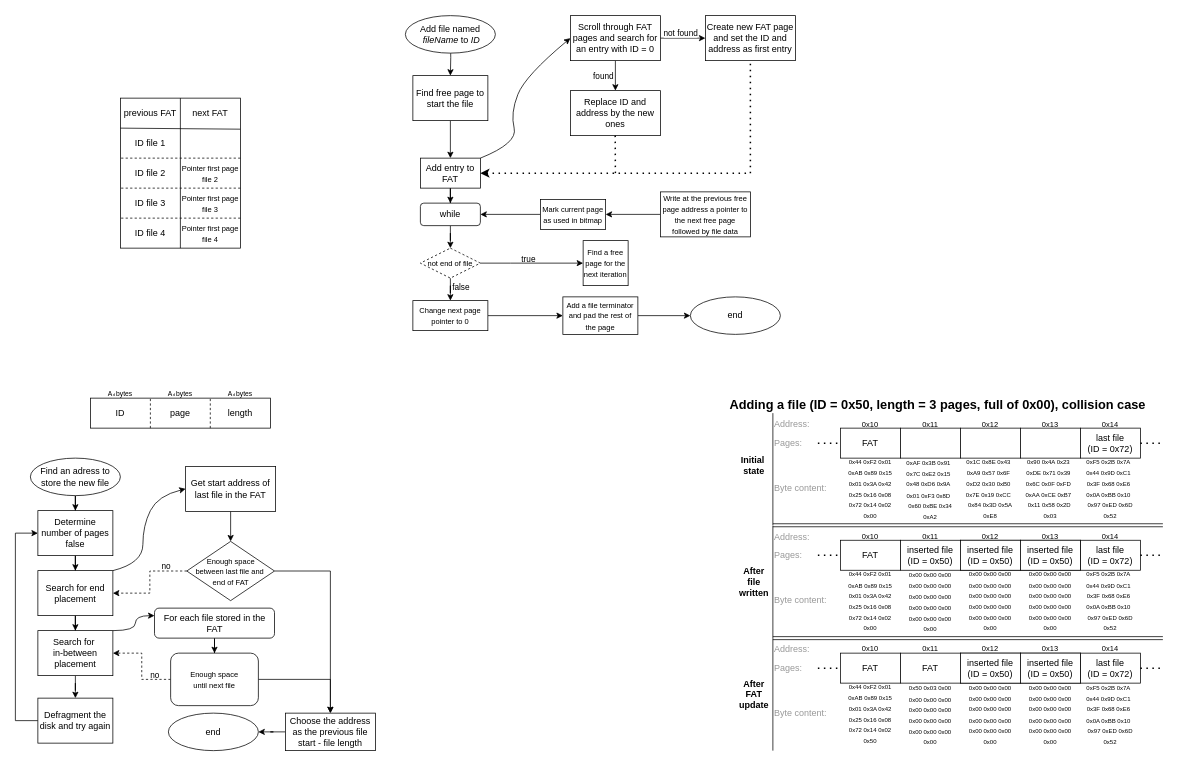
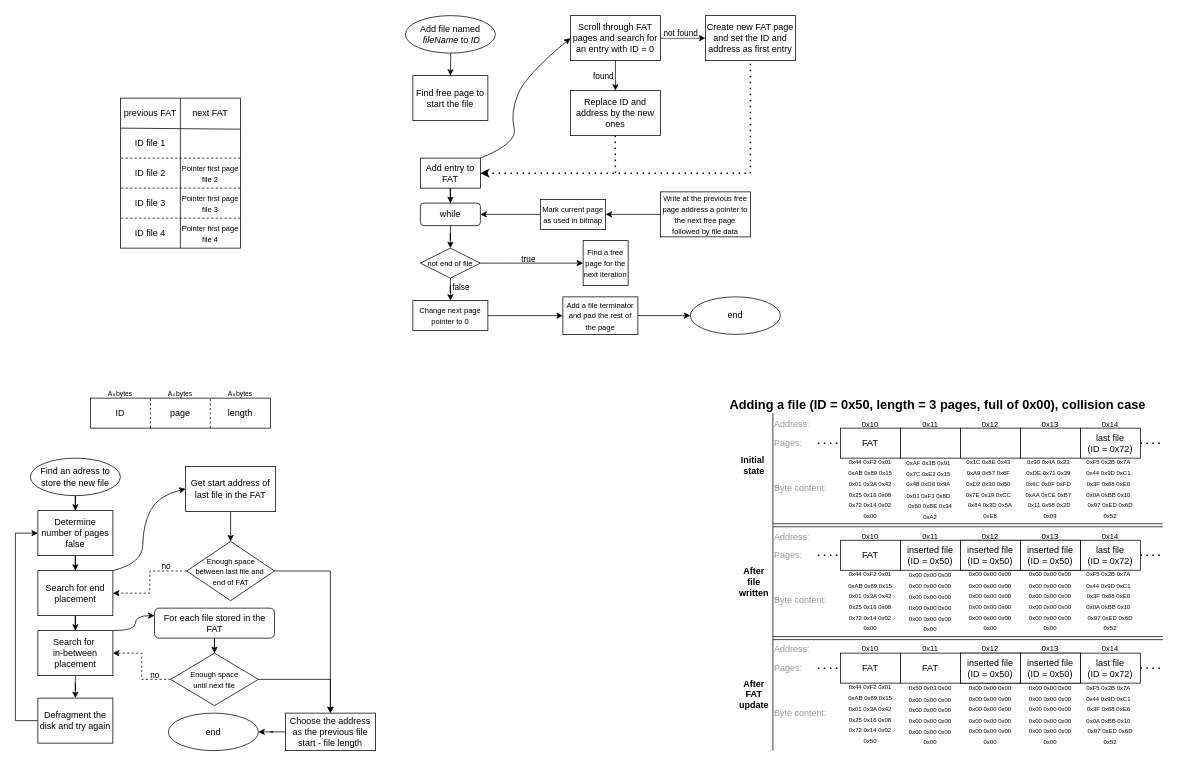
(450, 137) -> none
(450, 263) -> (450, 263)
(215, 679) -> (215, 679)
